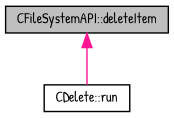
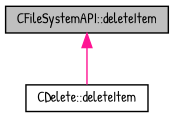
(87, 98) -> (87, 98)
